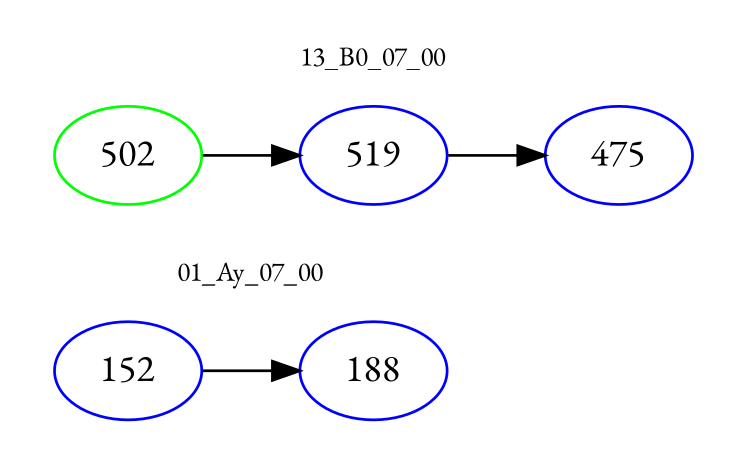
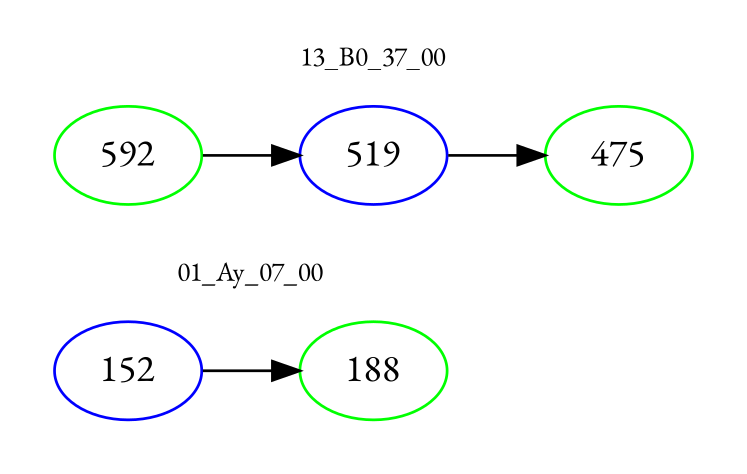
(374, 59) -> (374, 59)
(128, 155) -> (128, 155)
(619, 155) -> (619, 155)
(374, 371) -> (374, 371)
